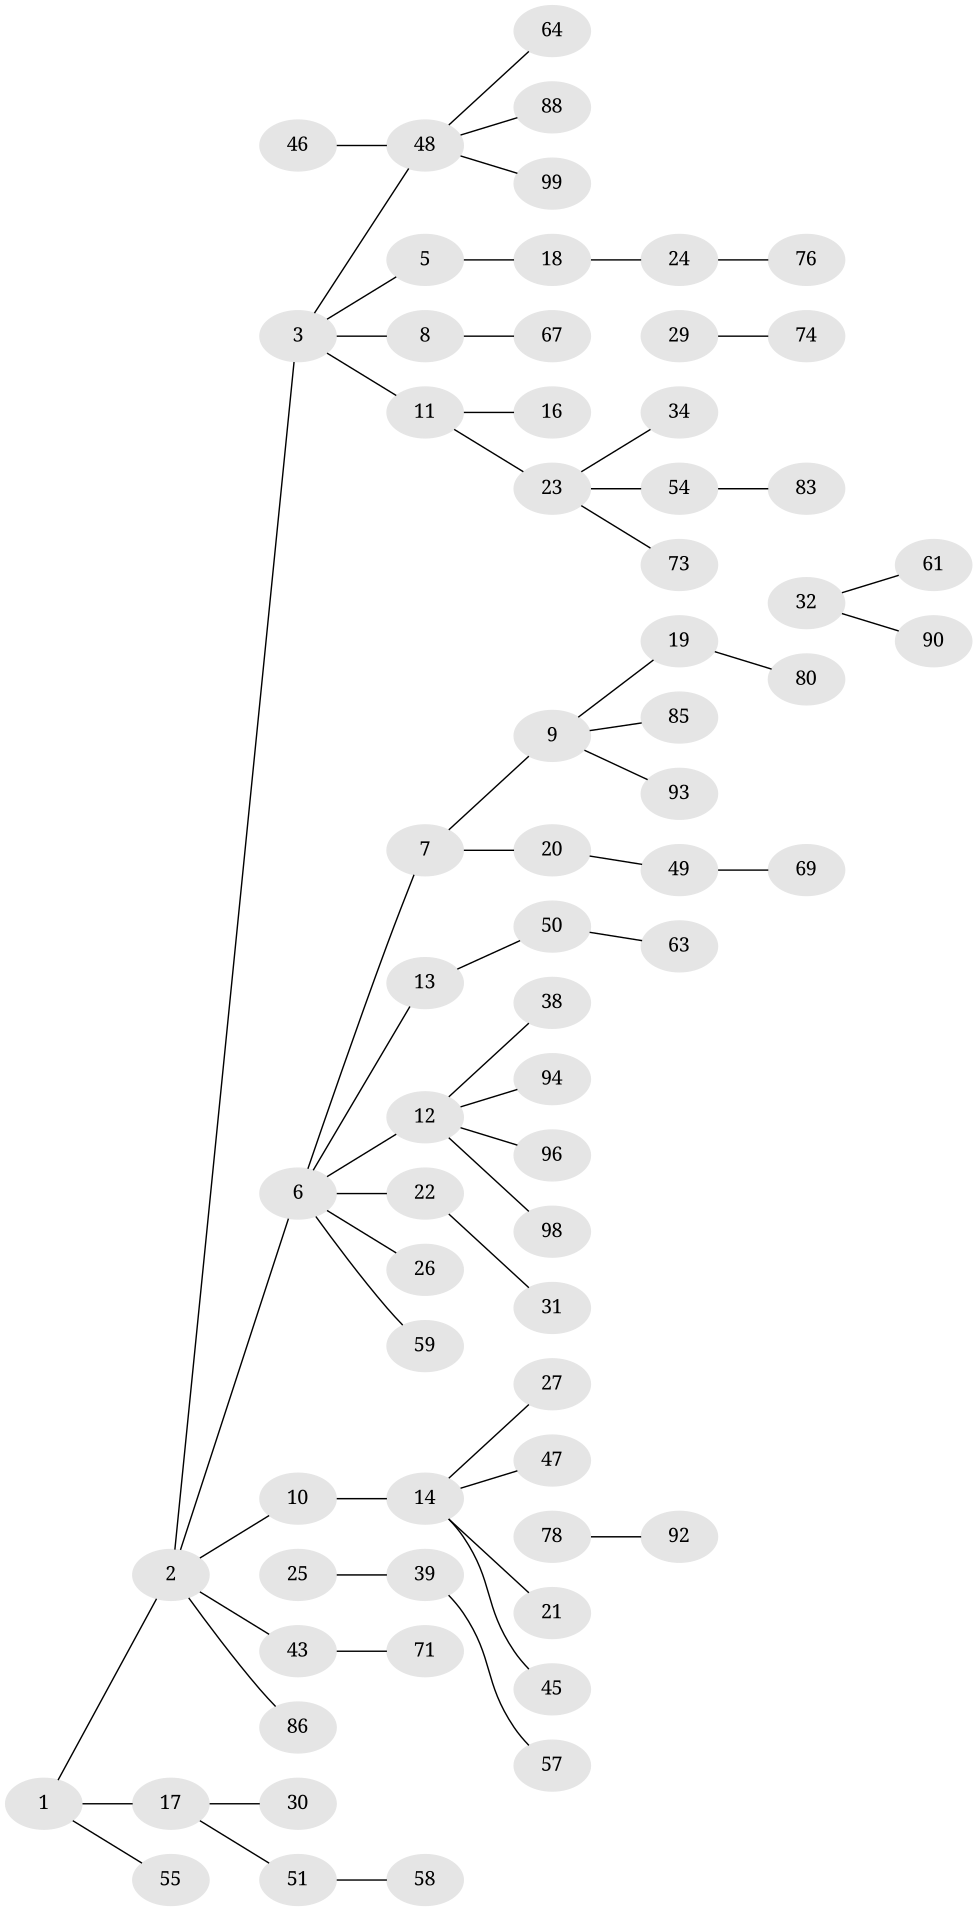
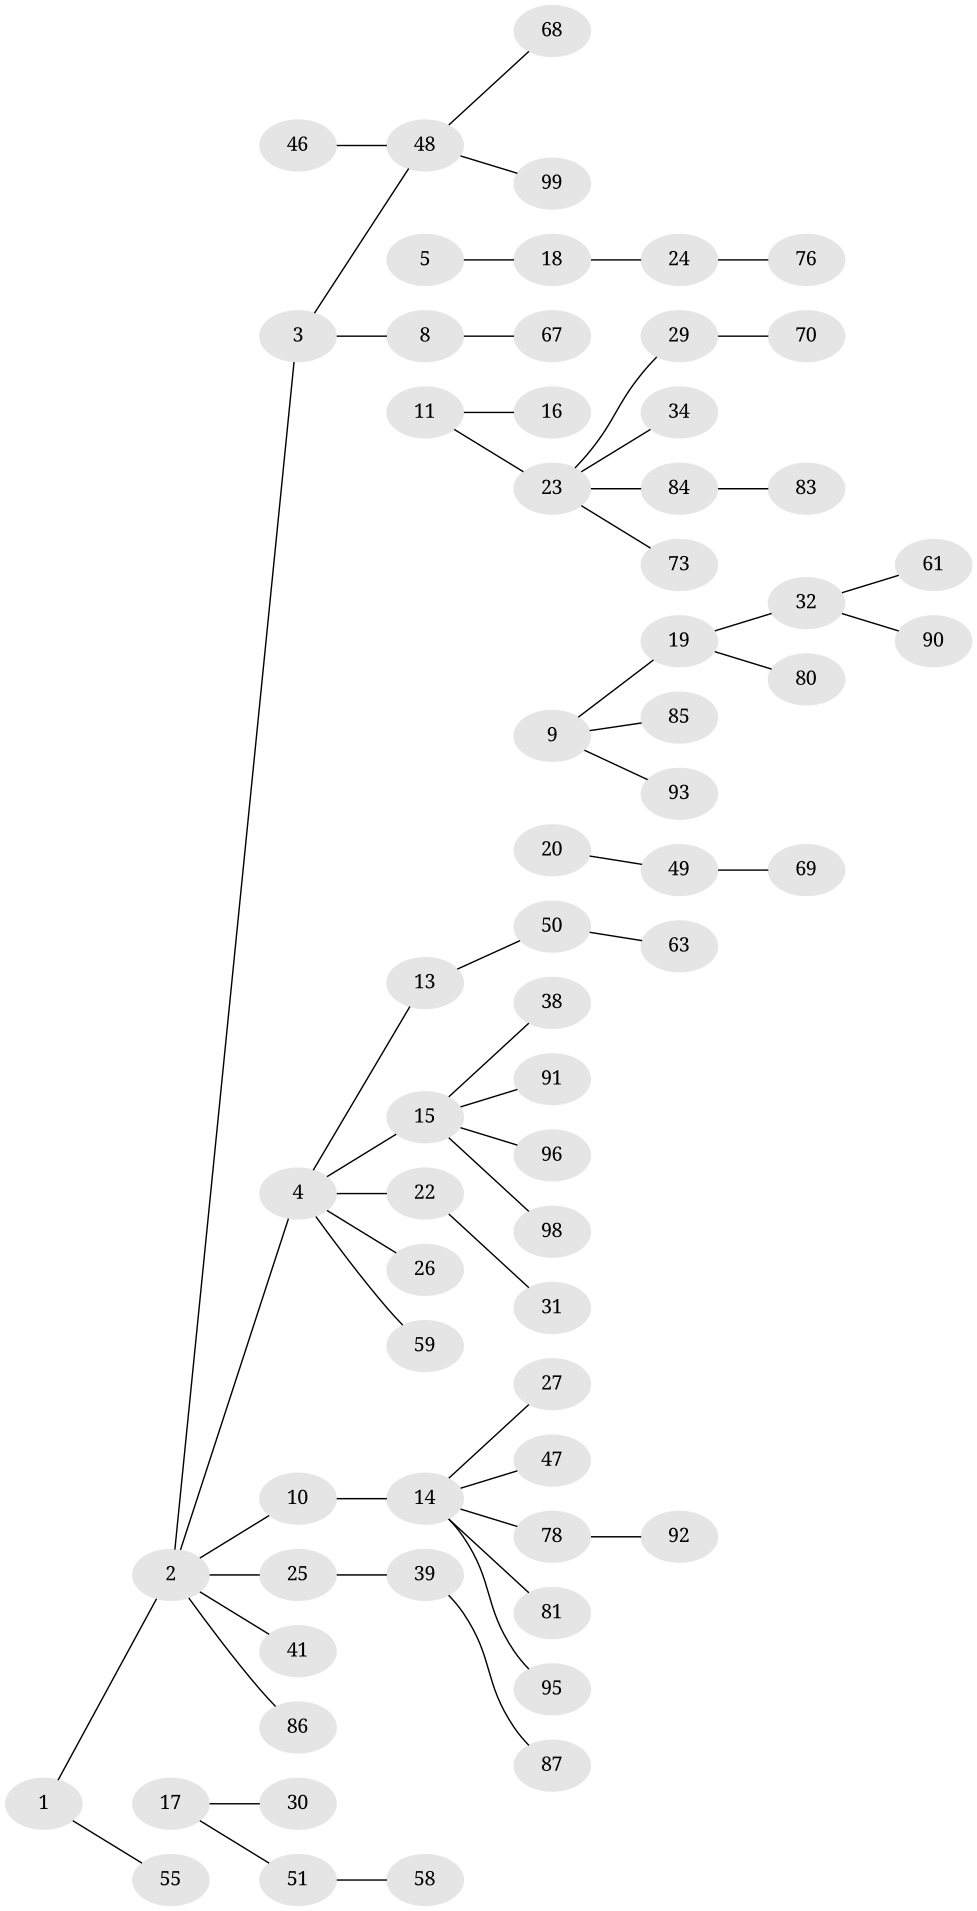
(552, 31) -> (552, 31)
(552, 107) -> none
(362, 298) -> none
(807, 336) -> (807, 336)
(362, 374) -> none
none -> (616, 412)
(679, 489) -> (679, 489)
none -> (743, 622)
(425, 850) -> none
(552, 1079) -> (552, 1079)
(425, 1117) -> (425, 1117)
(298, 1194) -> (298, 1194)
none -> (489, 1518)
none -> (235, 1575)
(552, 1613) -> (552, 1613)
(298, 1651) -> (298, 1651)
(425, 1651) -> none
(552, 1689) -> (552, 1689)
(552, 1766) -> (552, 1766)
(108, 1804) -> none
